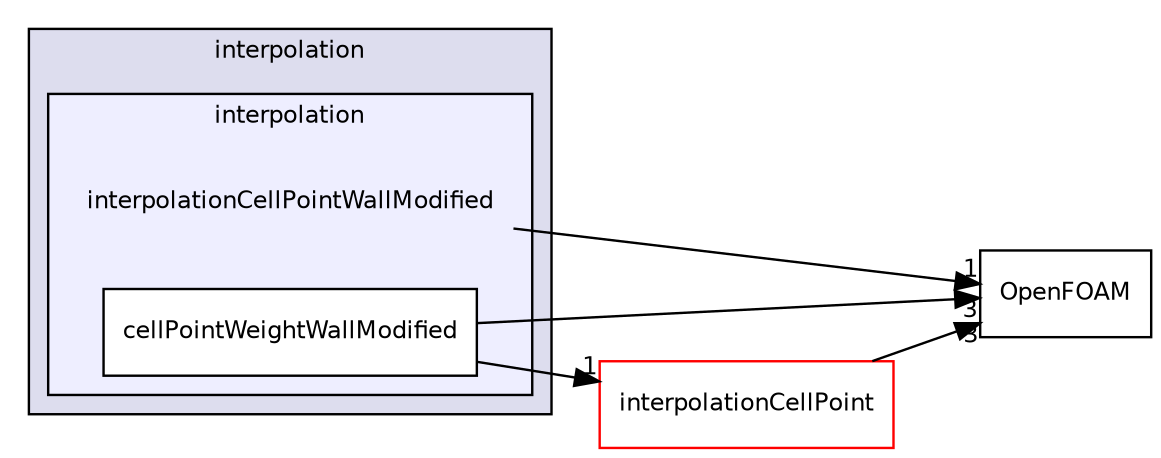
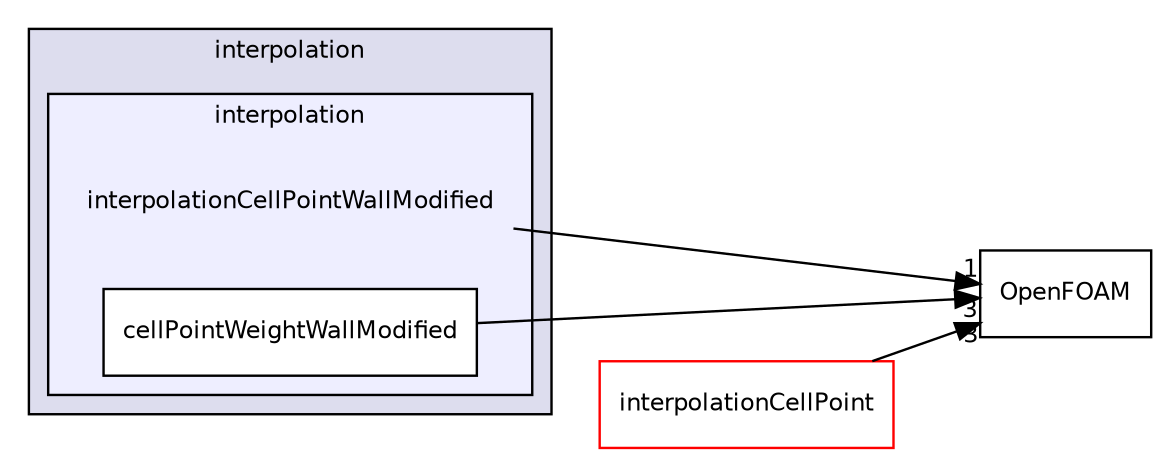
(516, 368) -> none
